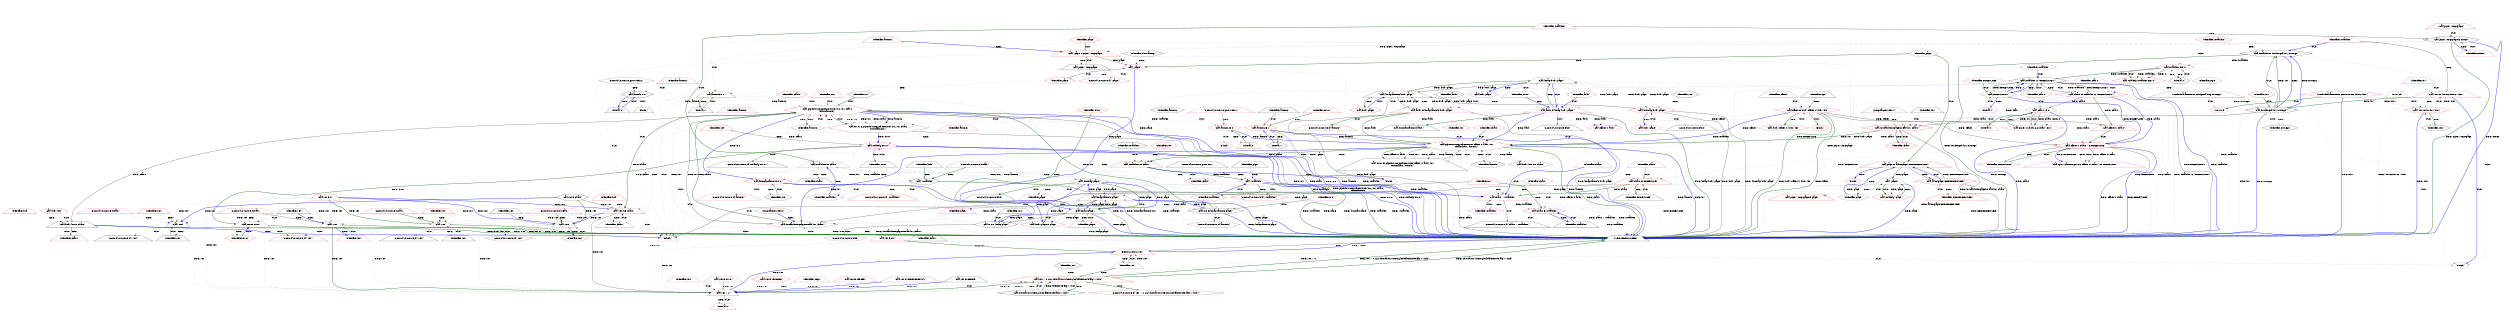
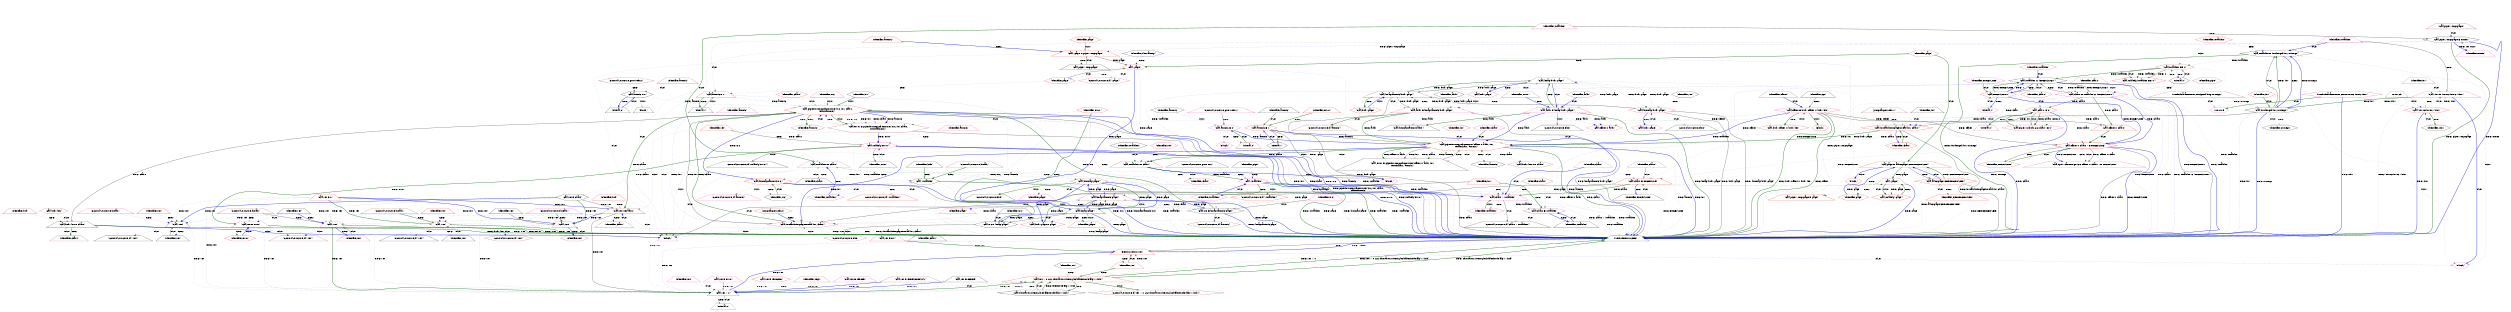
(2464, 47) -> (2464, 47)
(1792, 102) -> (1792, 102)
(623, 211) -> (623, 211)
